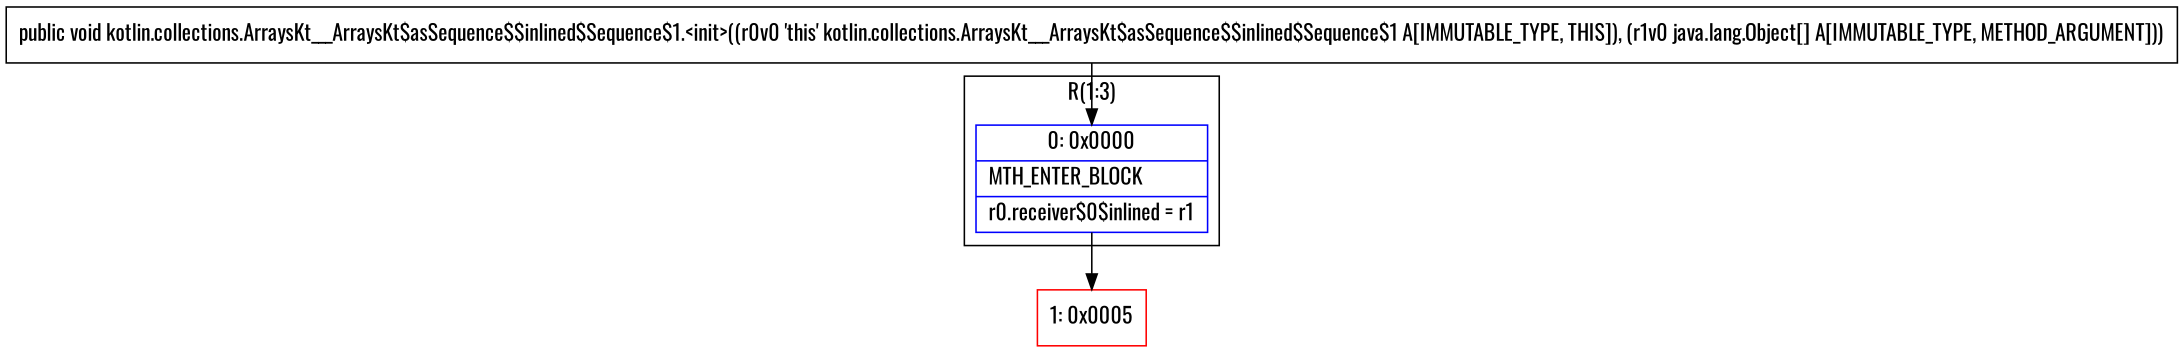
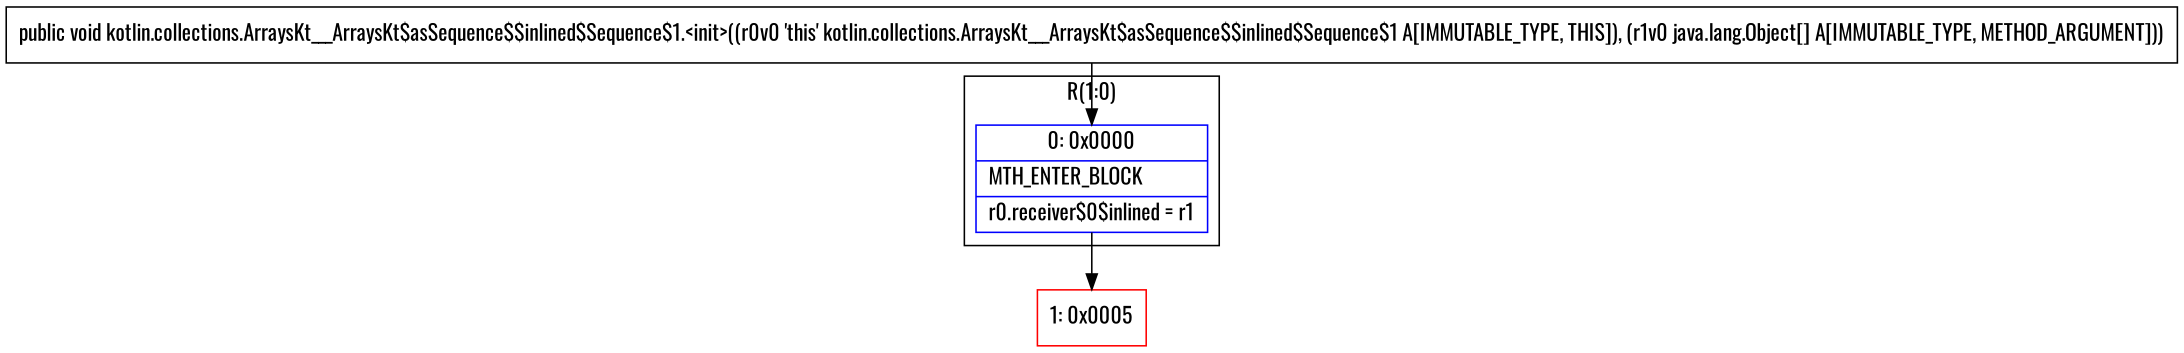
(1092, 94) -> (1092, 94)
